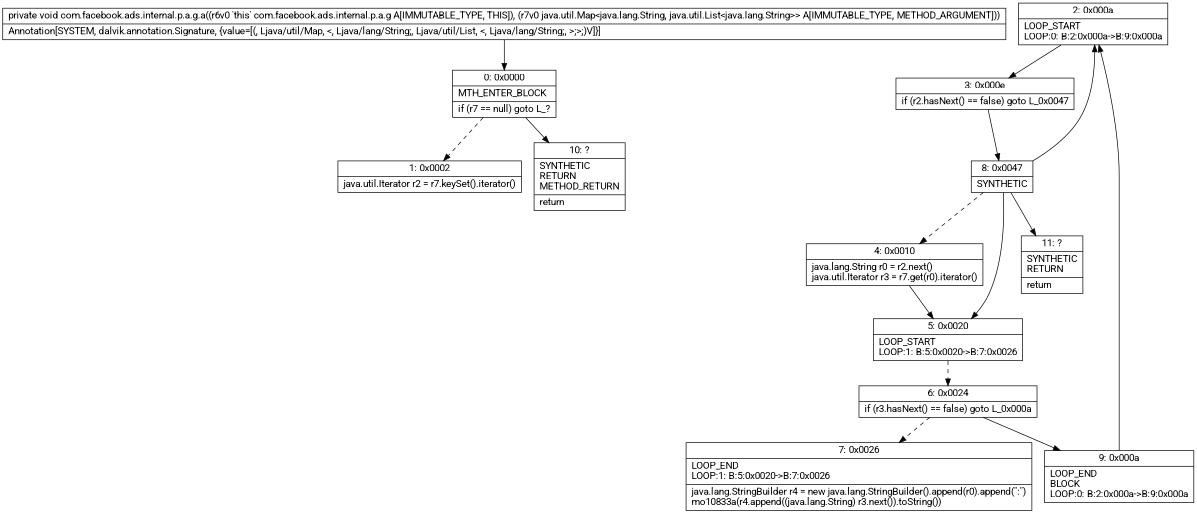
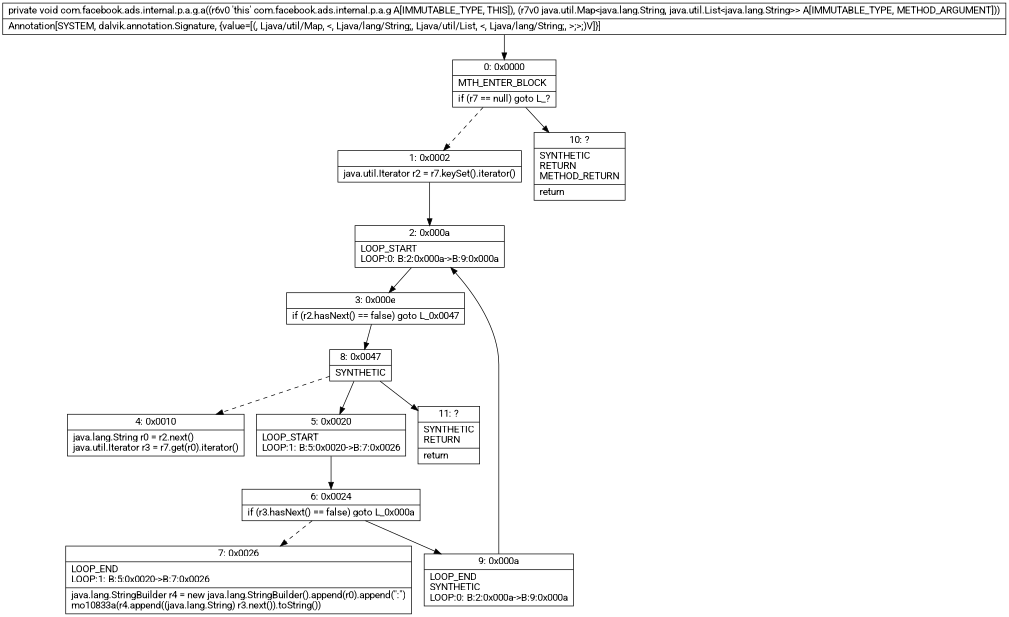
(1081, 116) -> (430, 200)
(919, 299) -> none
(948, 370) -> (331, 469)
(1065, 484) -> (455, 587)
